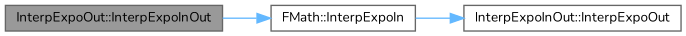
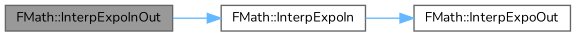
(114, 18) -> (89, 18)
(572, 18) -> (492, 18)
